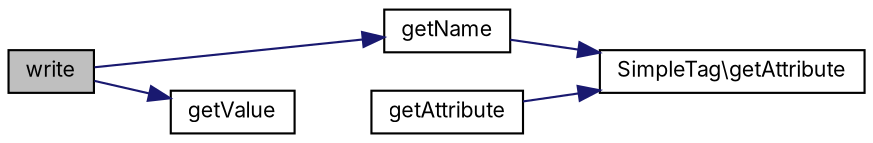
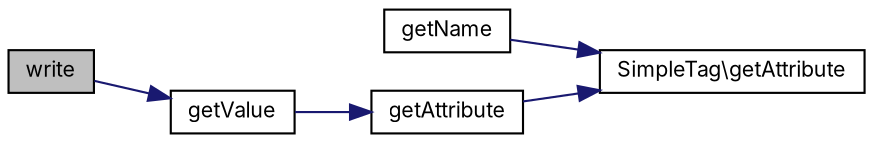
(228, 53) -> none
none -> (322, 112)
